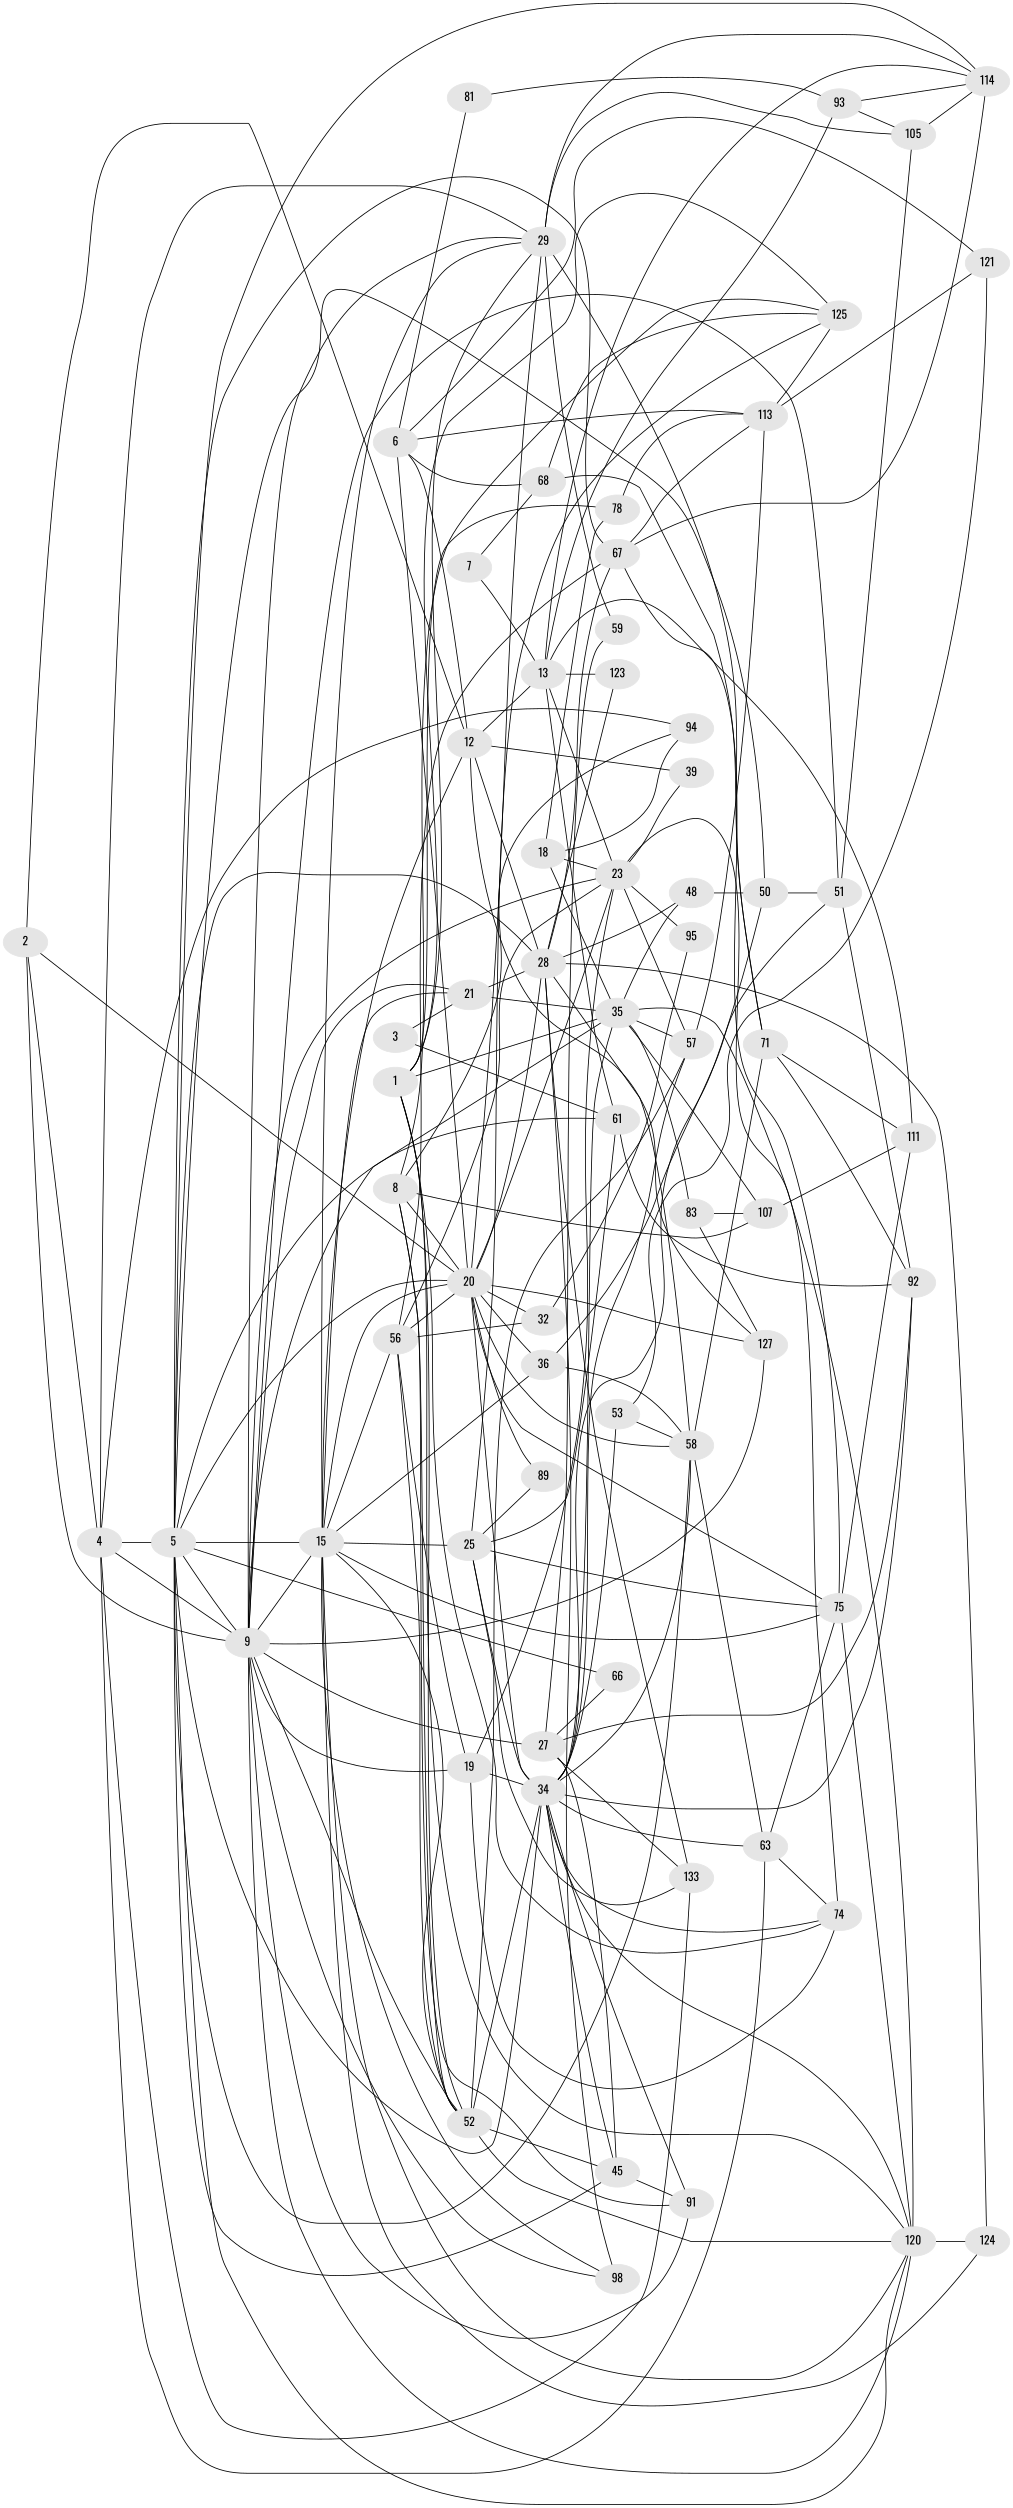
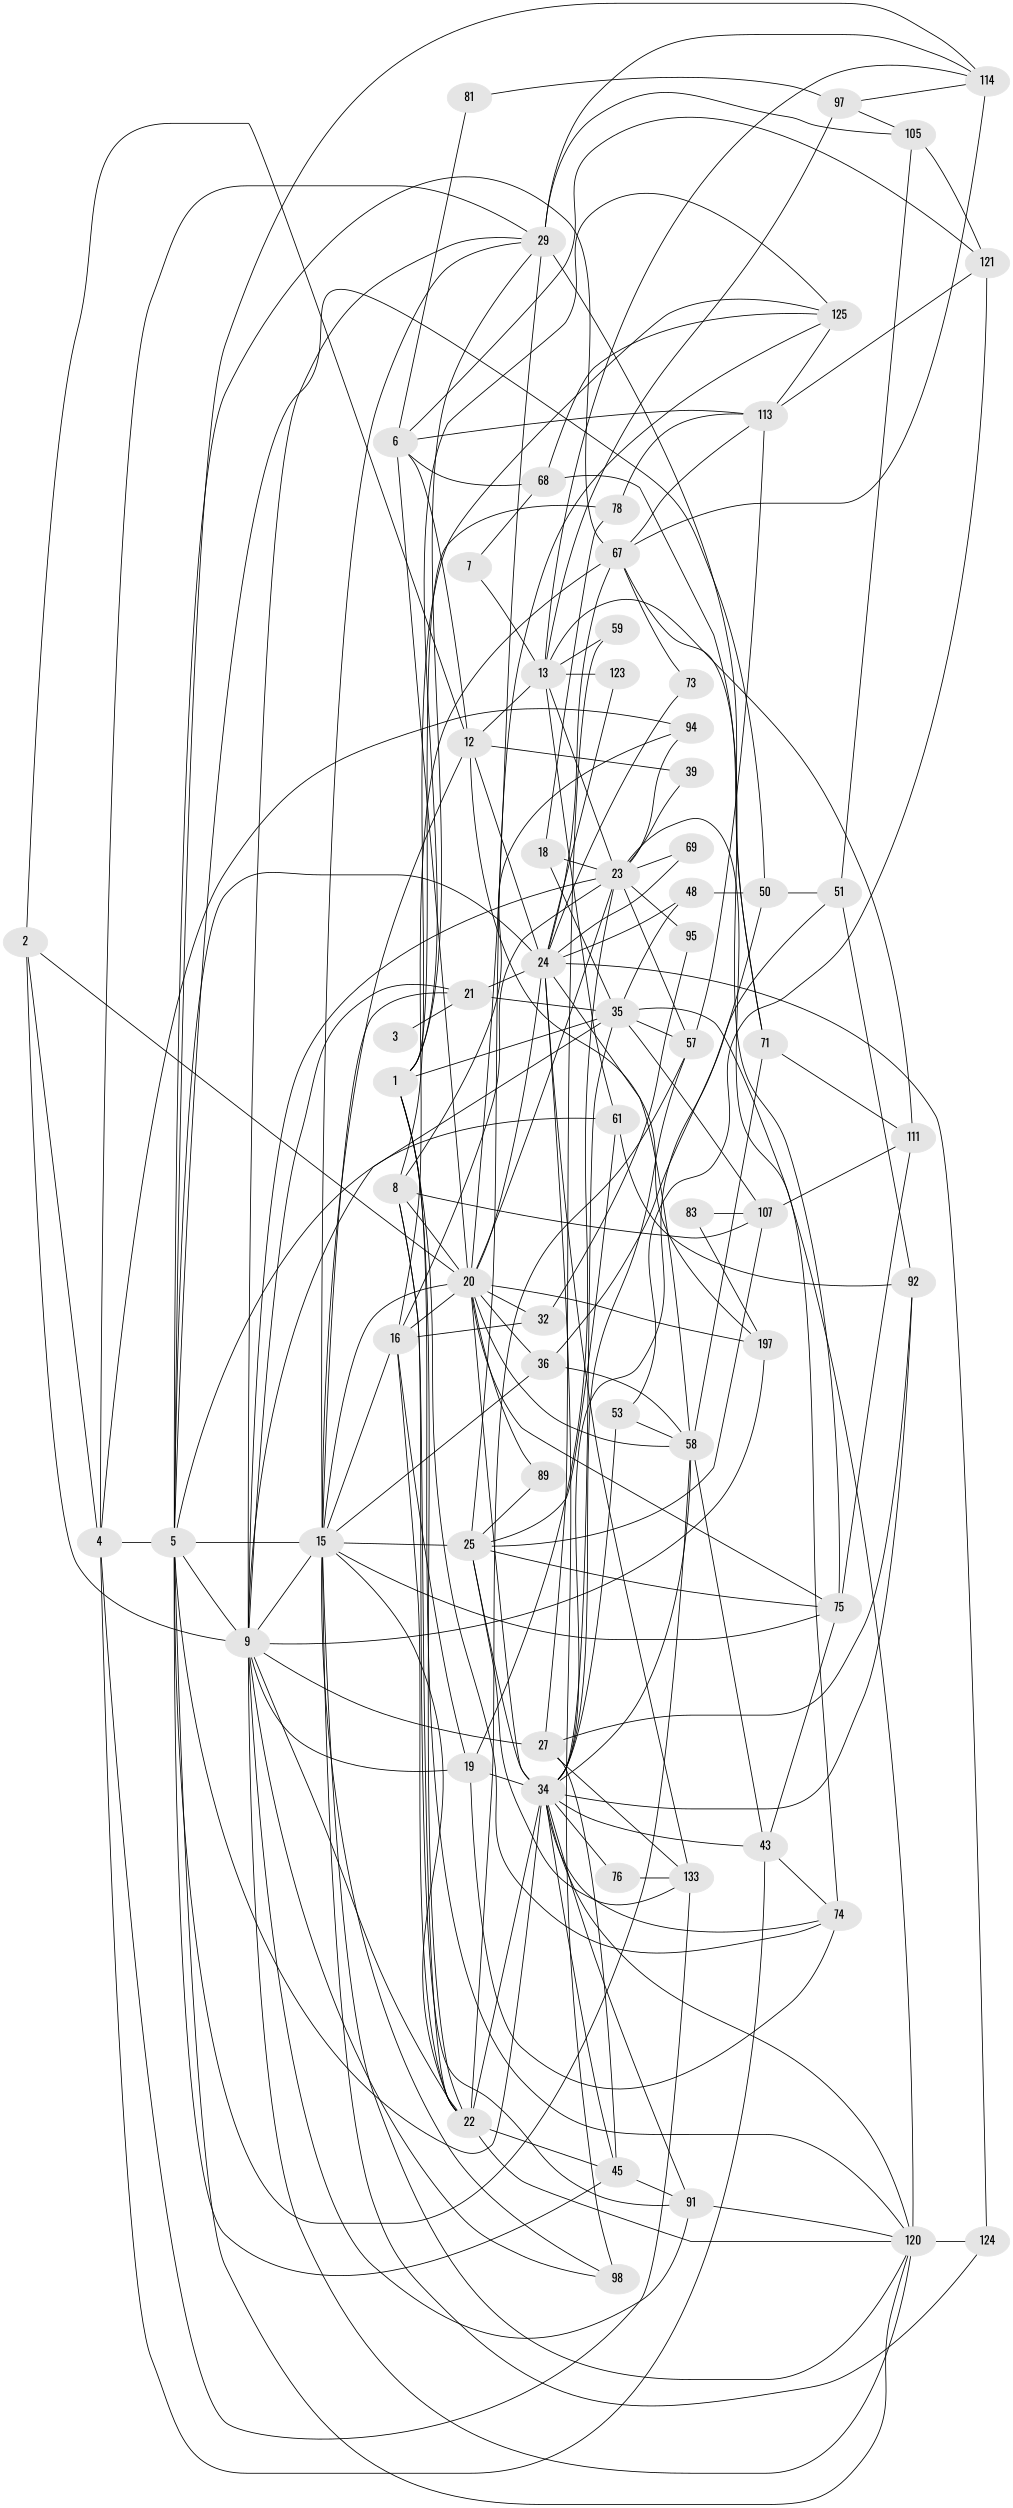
(839, 104) -> (839, 104)
(951, 108) -> (956, 197)
(567, 438) -> (581, 652)
(342, 535) -> none
none -> (691, 684)
(641, 815) -> (654, 801)
none -> (691, 849)
(543, 964) -> (543, 964)
(520, 1084) -> none
(670, 1118) -> none
(845, 1161) -> none
(395, 1339) -> (395, 1339)
(765, 1345) -> (765, 1345)
(291, 1361) -> none
none -> (714, 1467)
(168, 1589) -> none
(617, 1677) -> none
(765, 1847) -> (765, 1847)
none -> (617, 1878)
(876, 1925) -> (803, 2220)
(469, 2123) -> (469, 2123)
